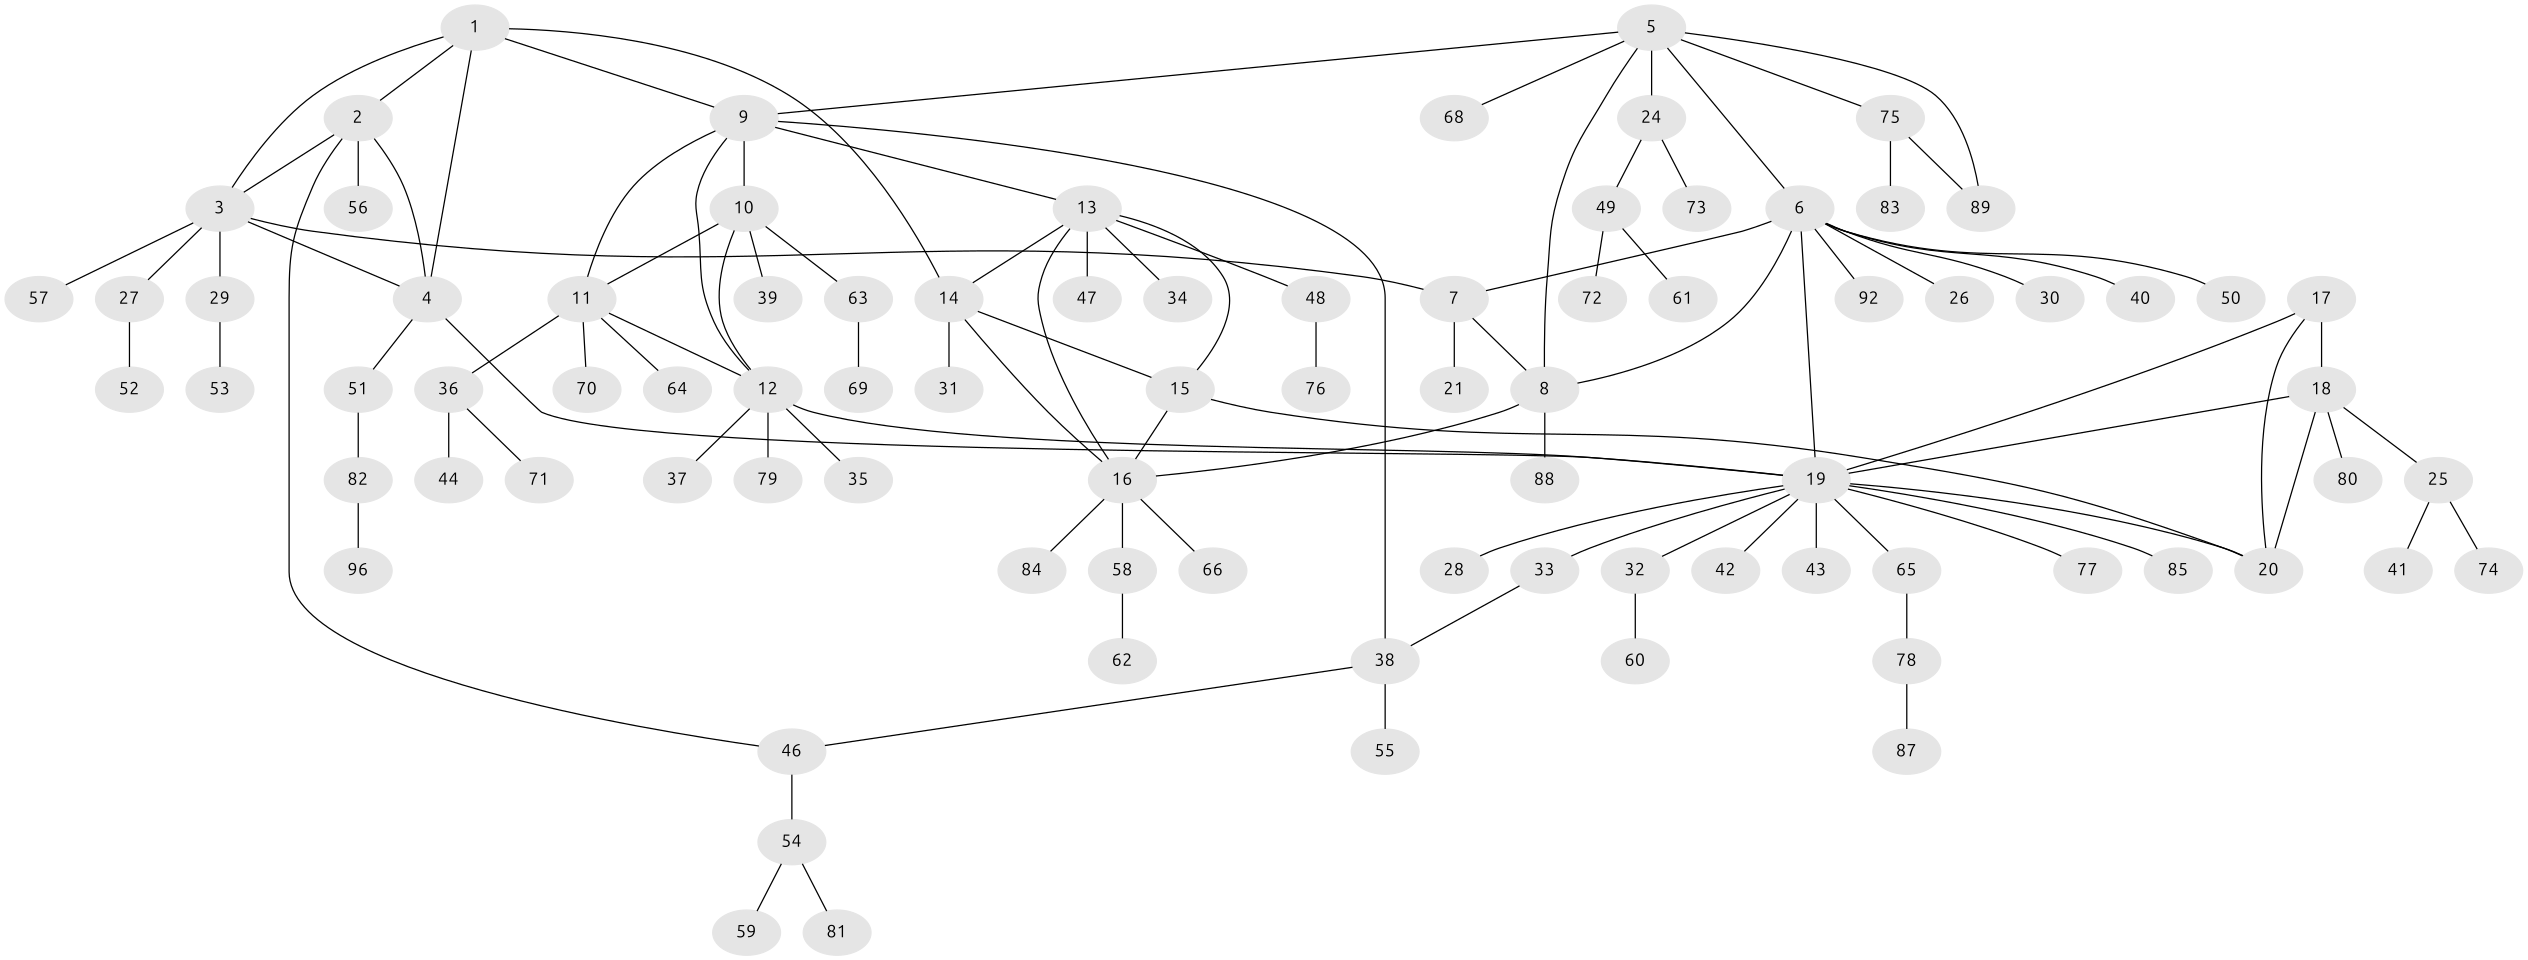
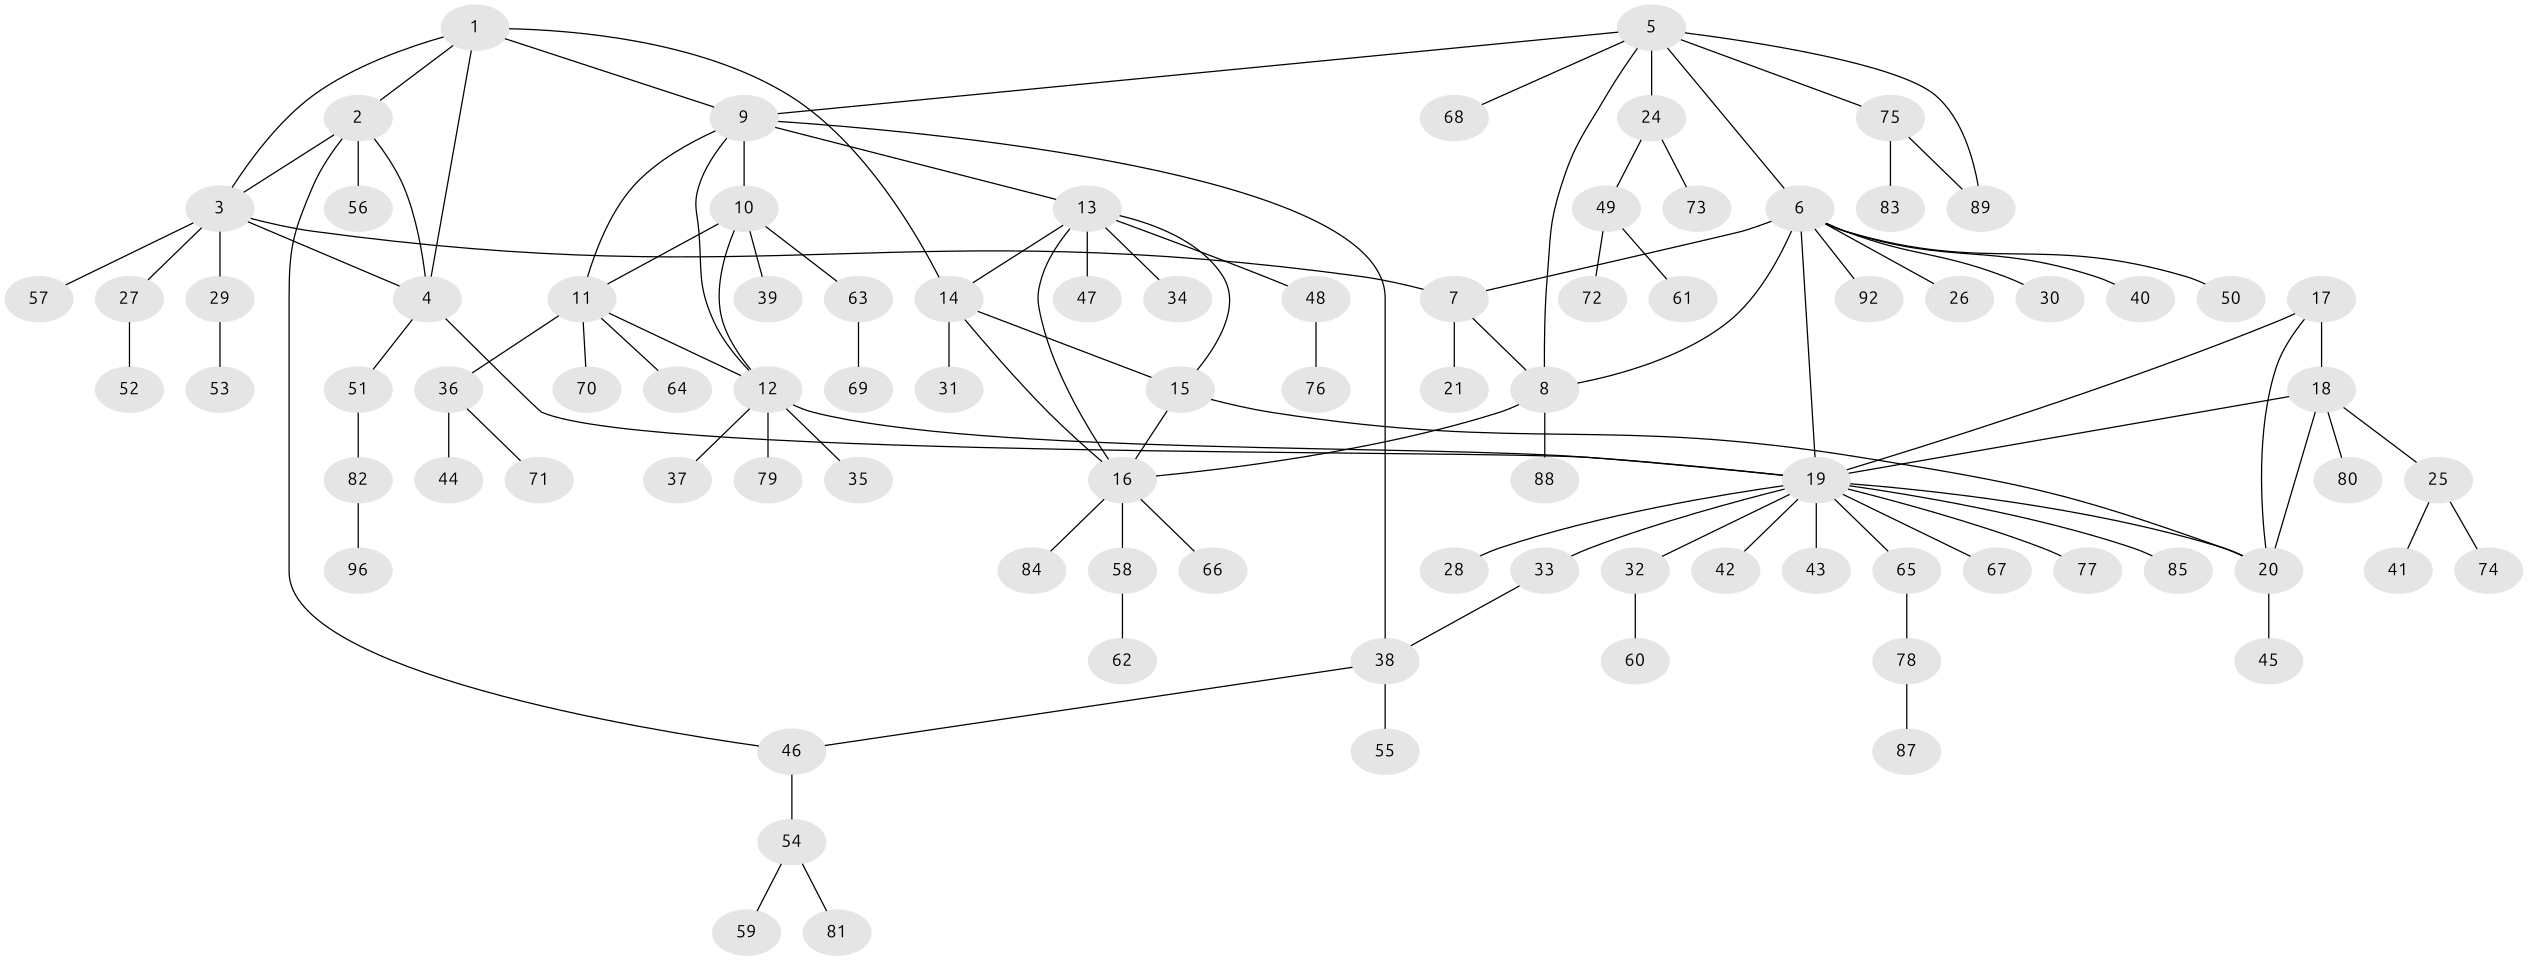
none -> (1997, 571)
none -> (2269, 661)
